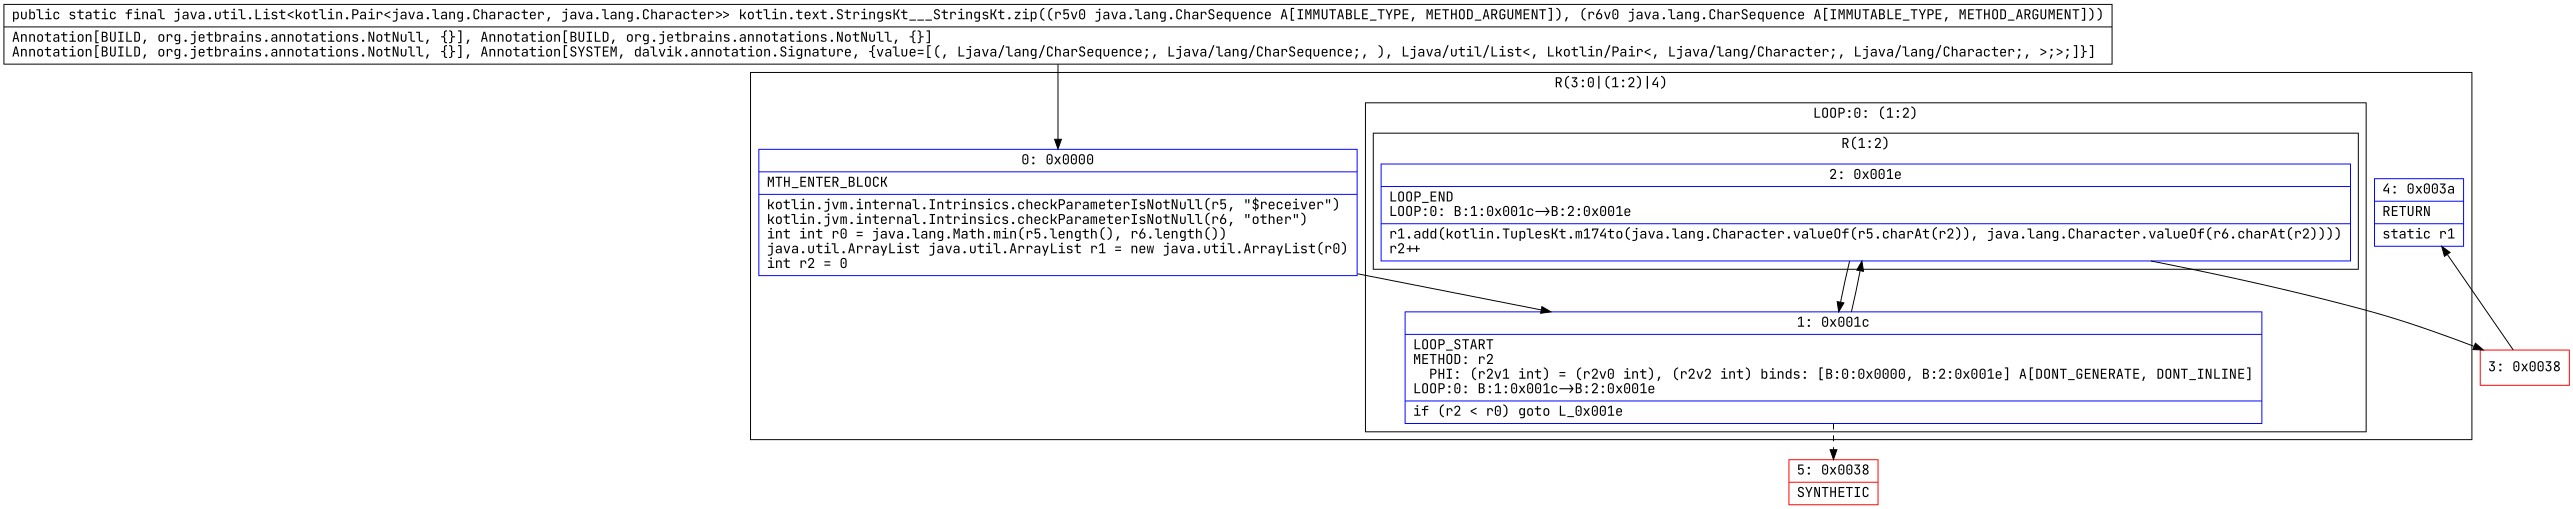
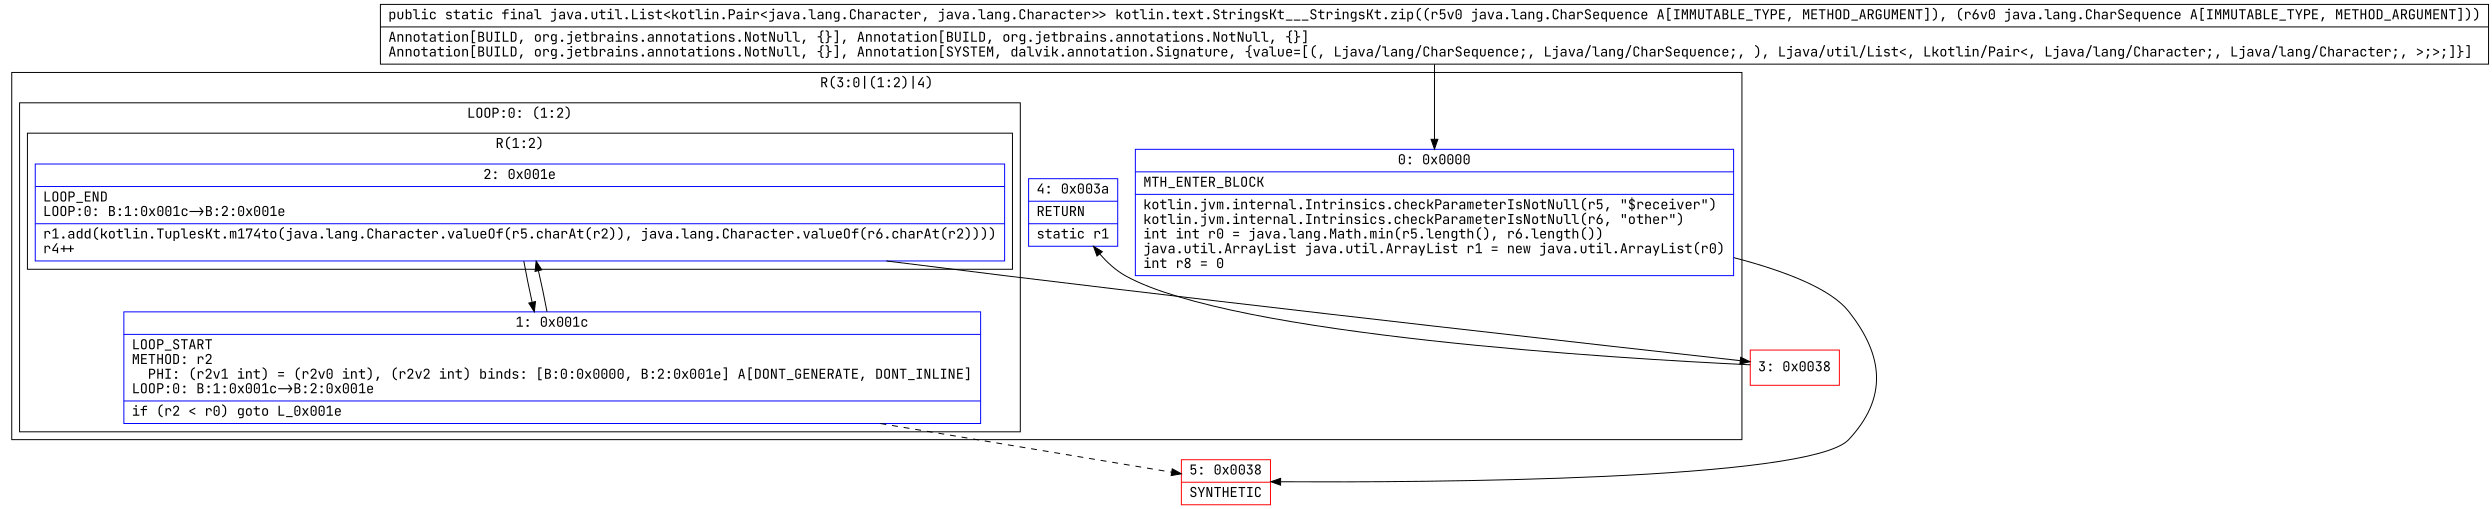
(1406, 249) -> (60, 249)
(807, 264) -> (1184, 264)
(1449, 292) -> (1702, 470)
